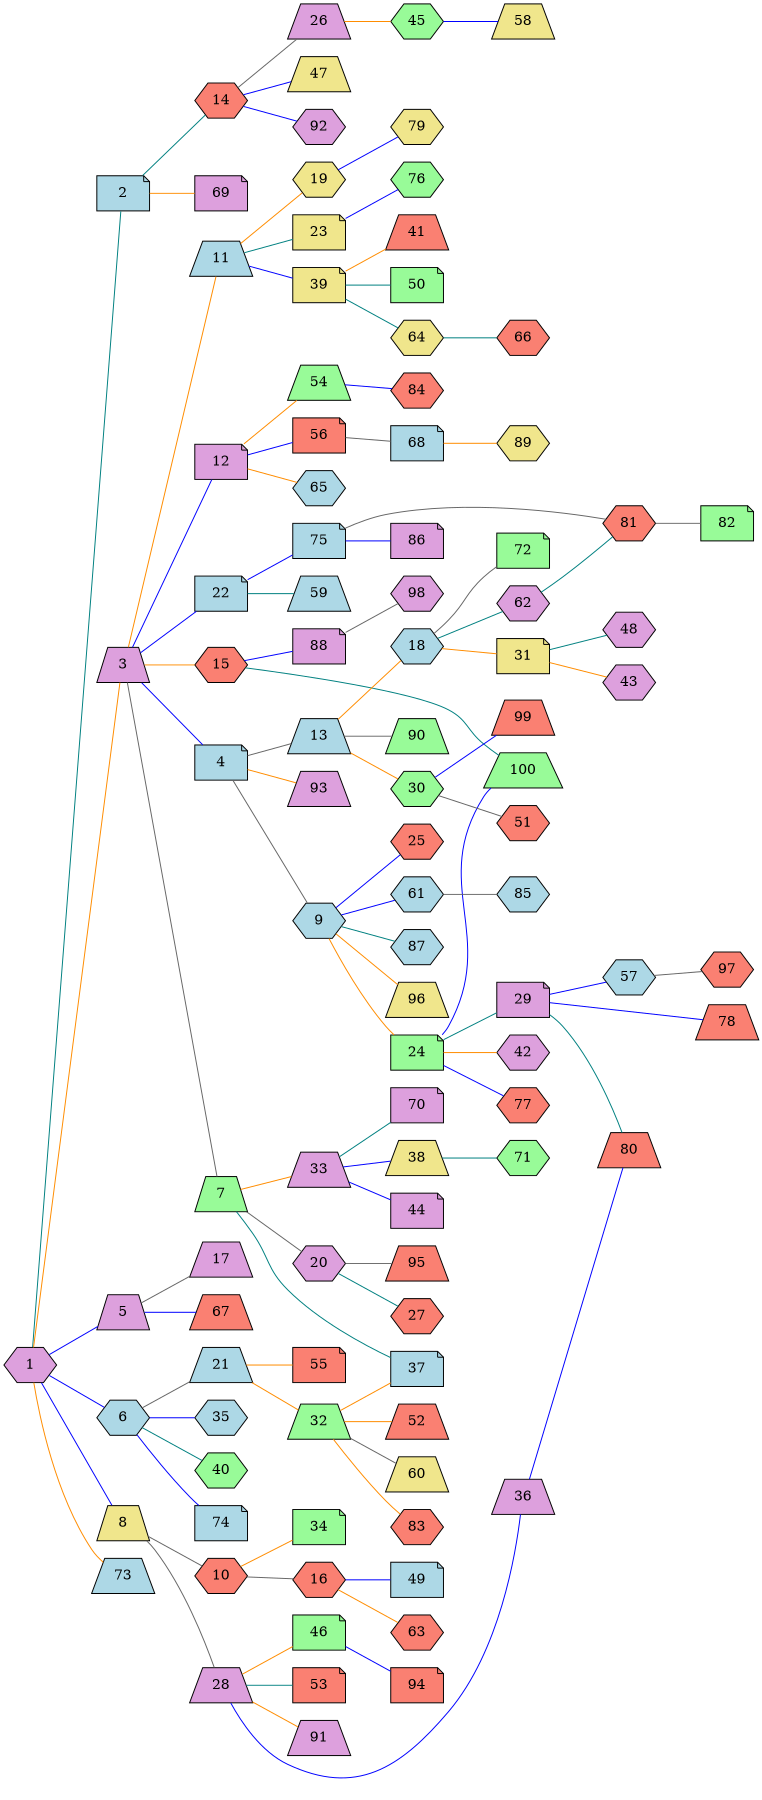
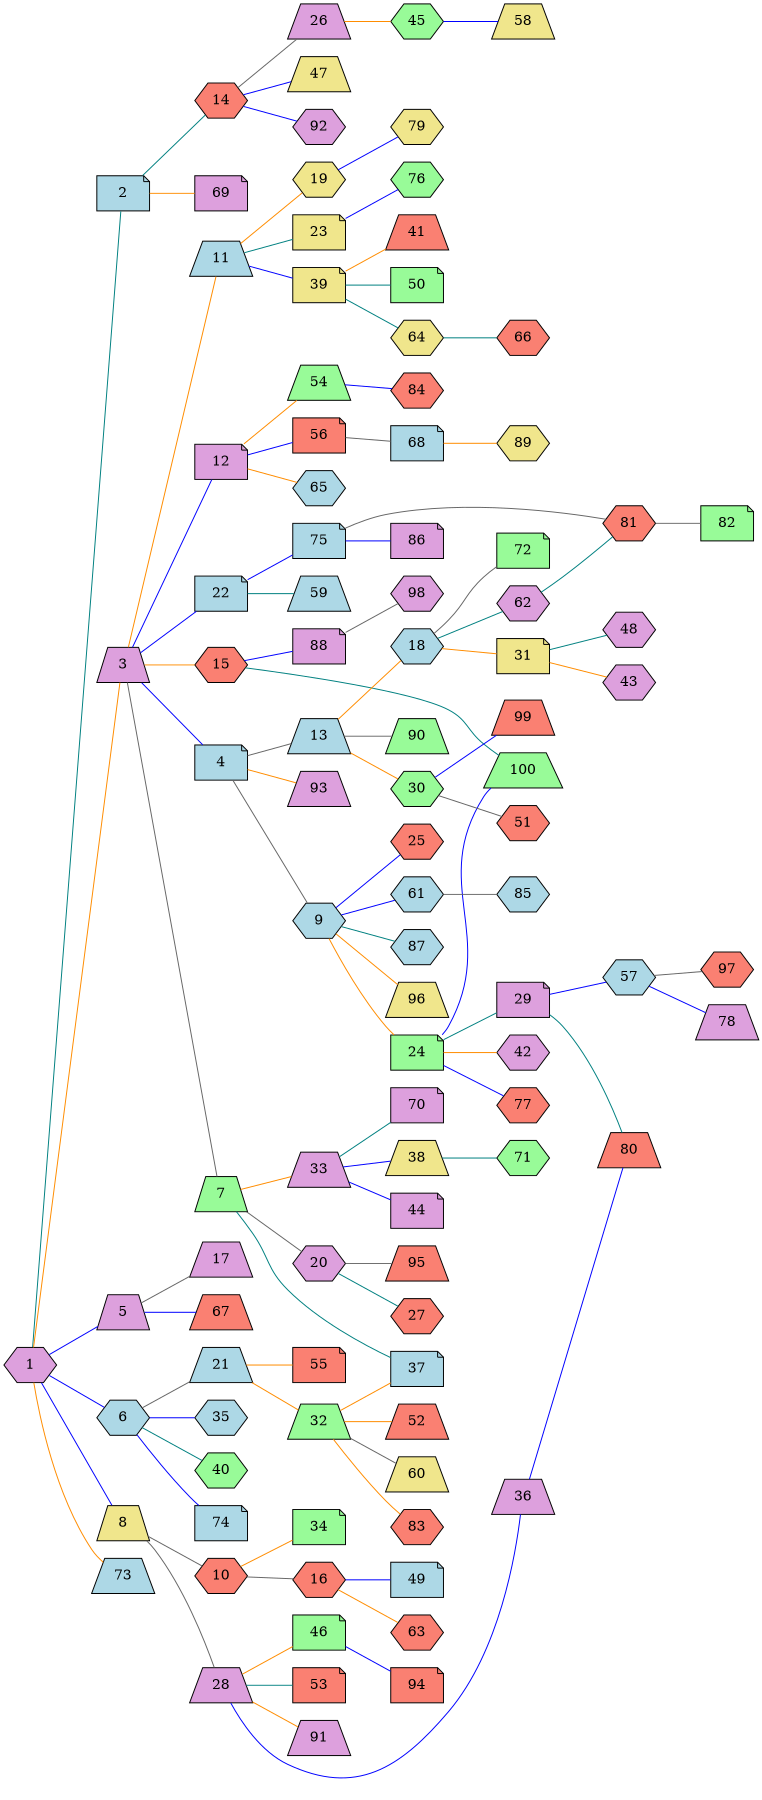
(626, 1011) -> (677, 999)
(727, 1022) -> (727, 1022)
